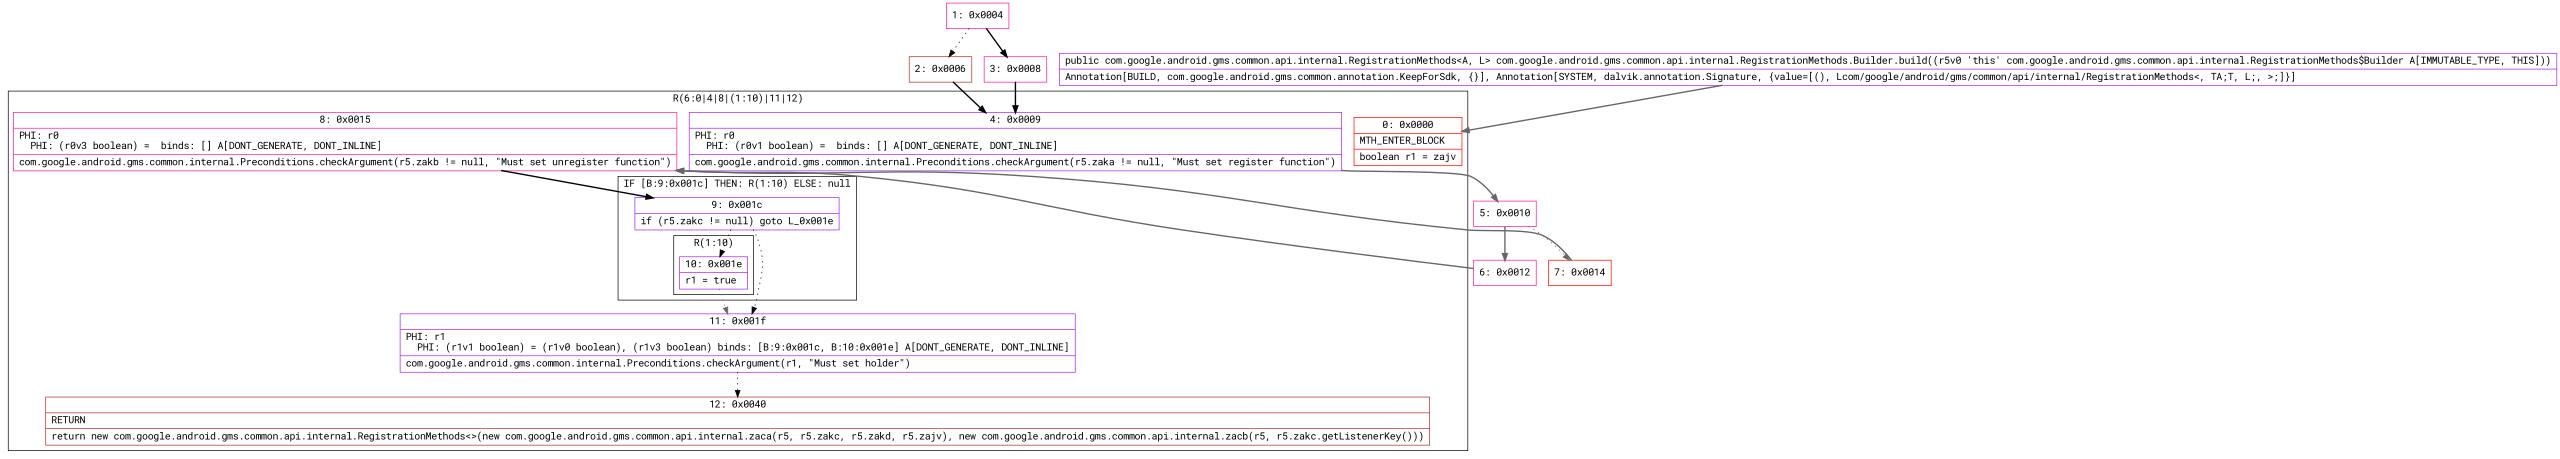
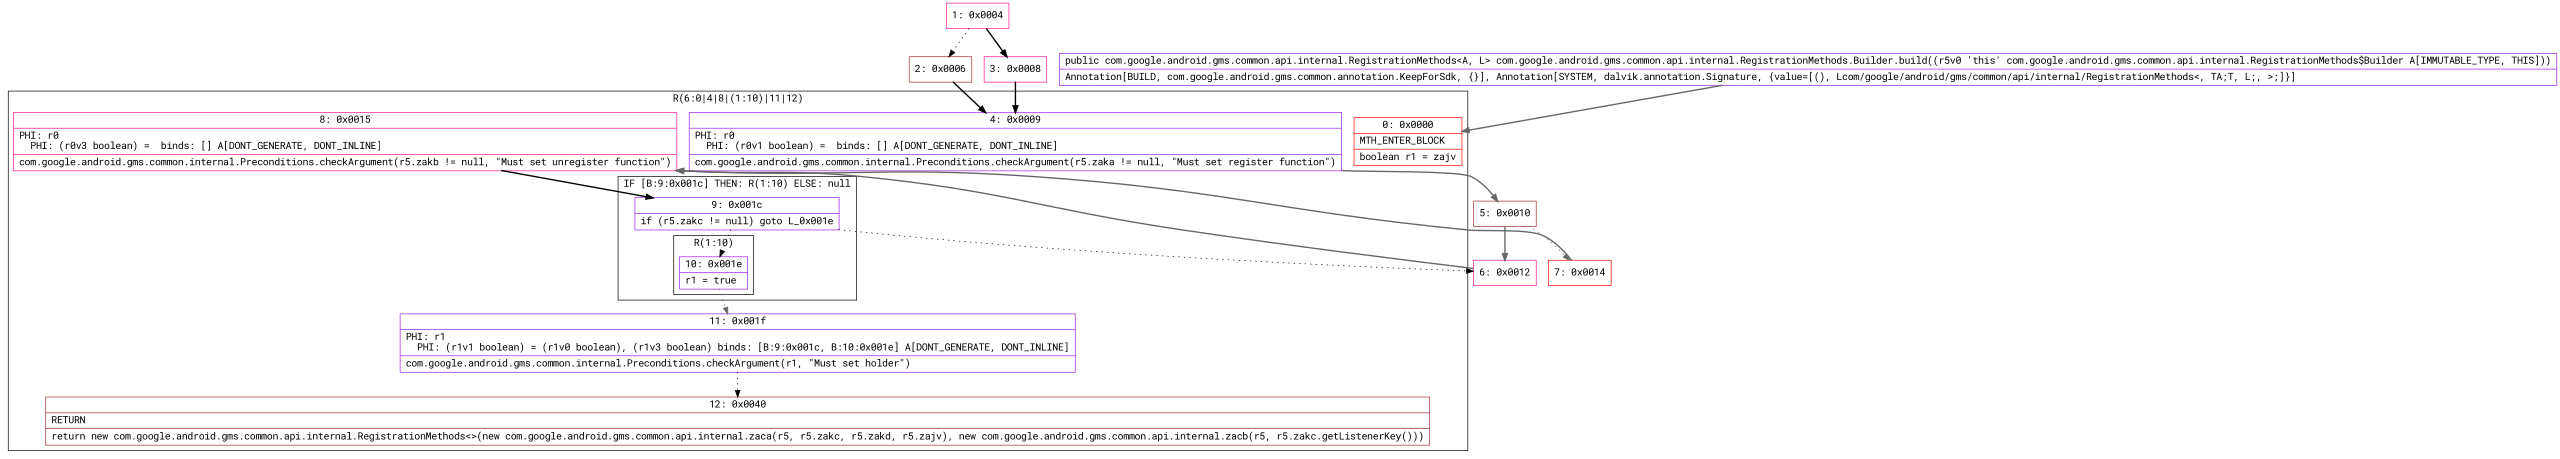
(1505, 214) -> (1505, 214)
(762, 268) -> (1152, 255)
